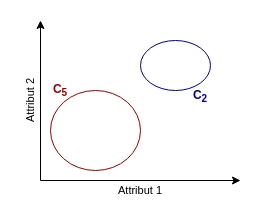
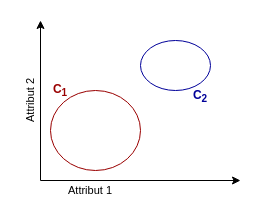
(61, 91) -> (61, 91)
(141, 191) -> (91, 191)
